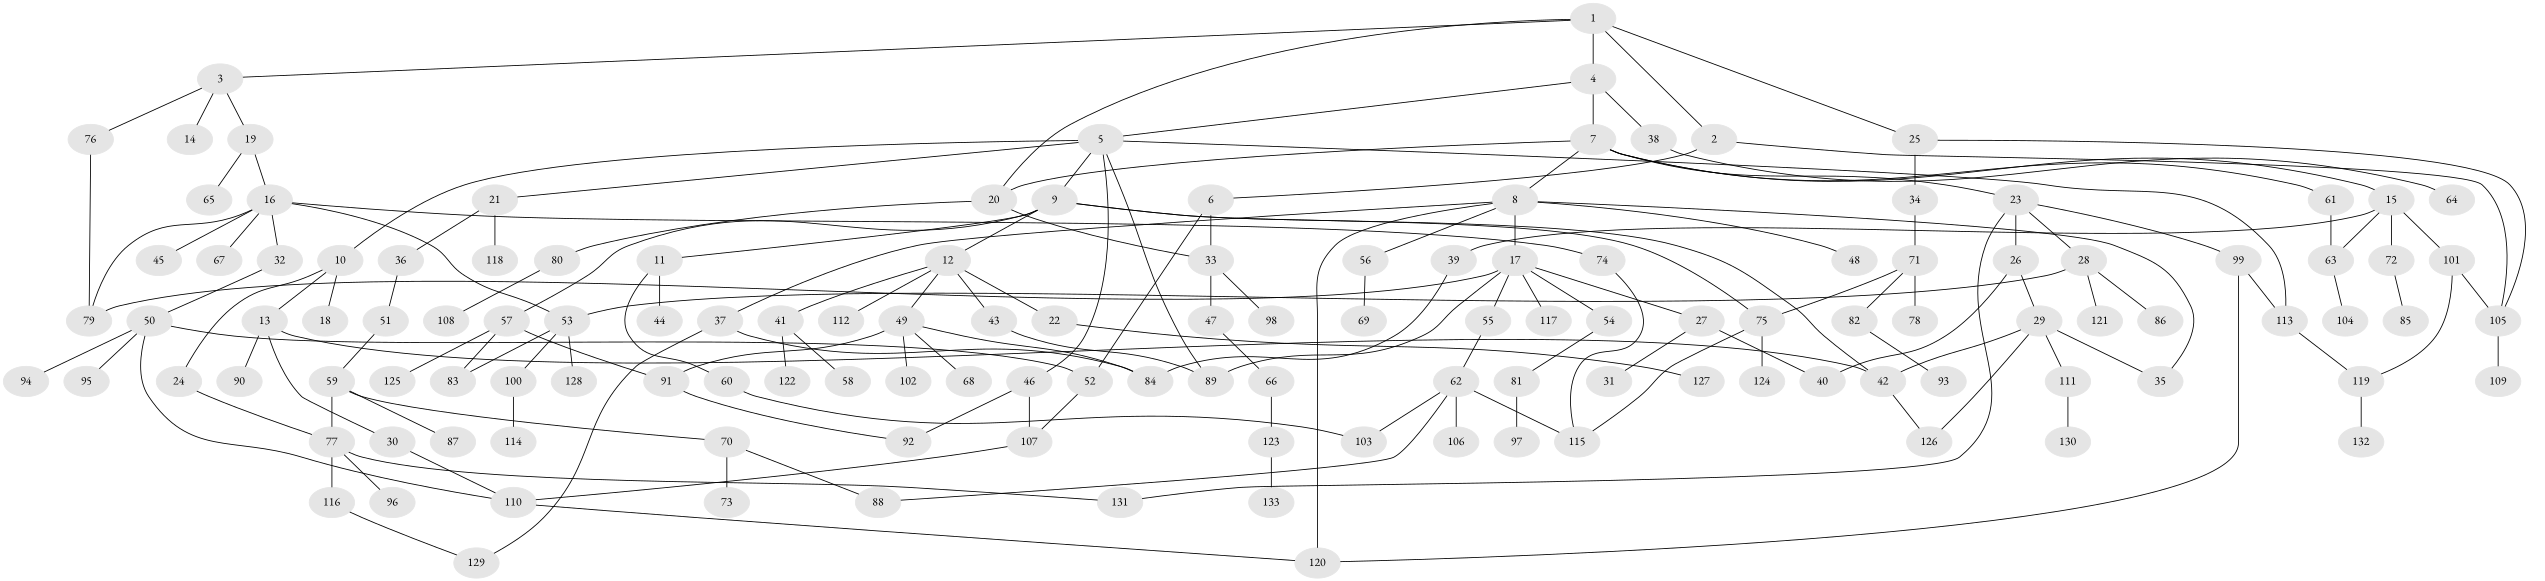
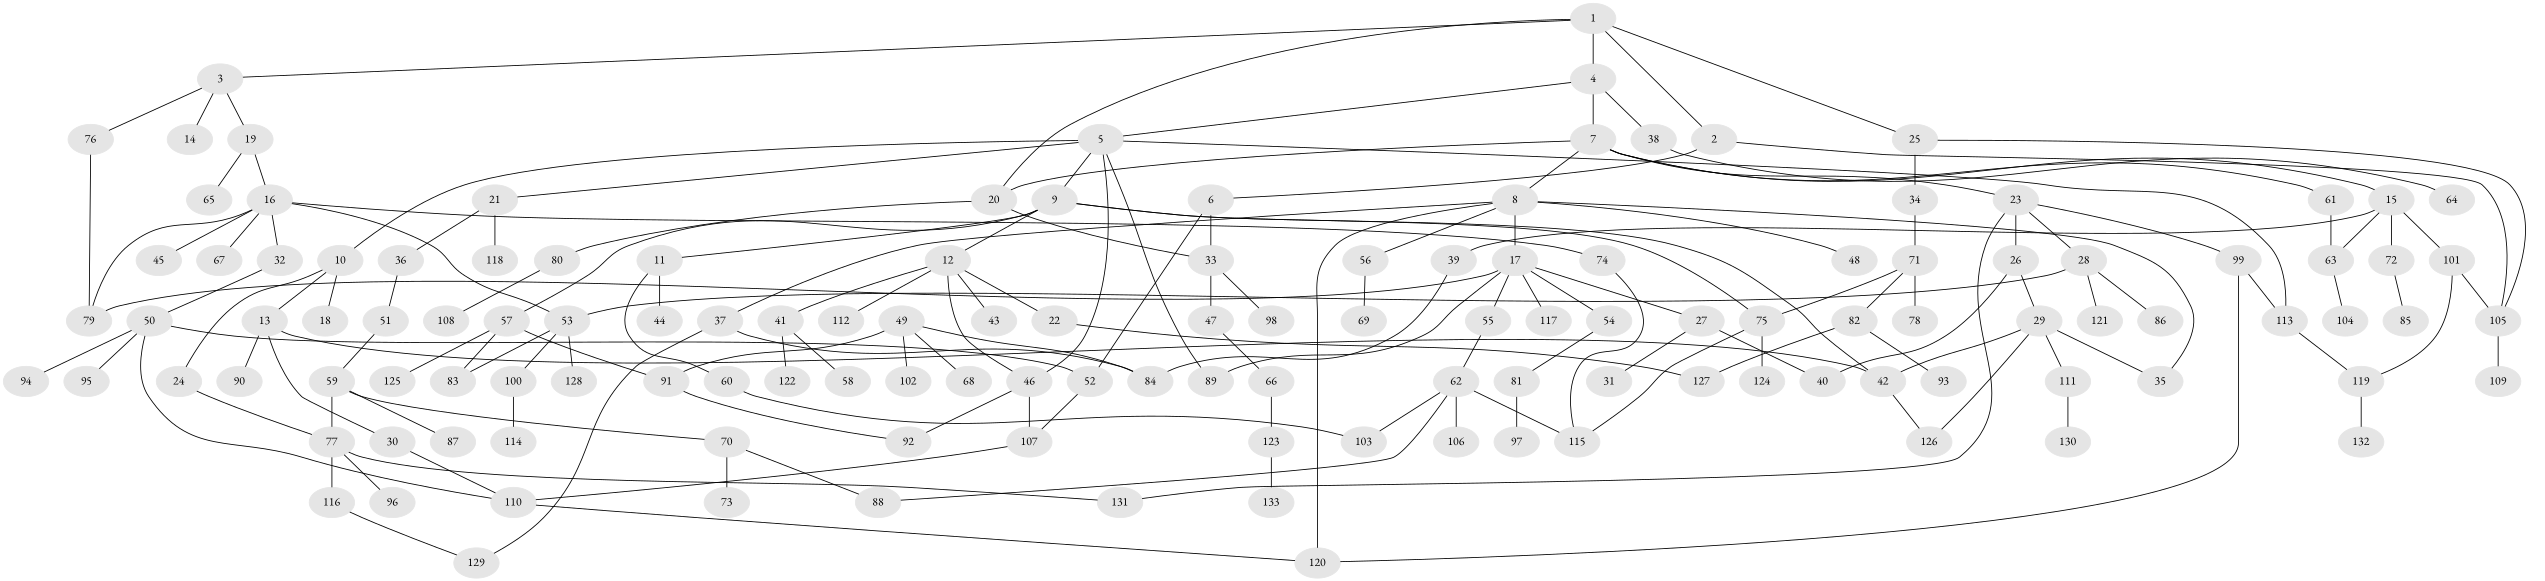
(927, 288) -> (960, 330)
none -> (1776, 349)
(1130, 354) -> none
